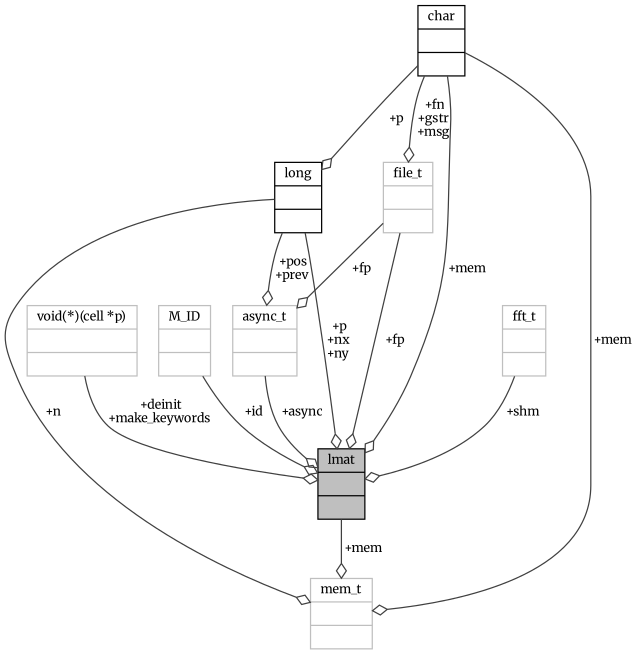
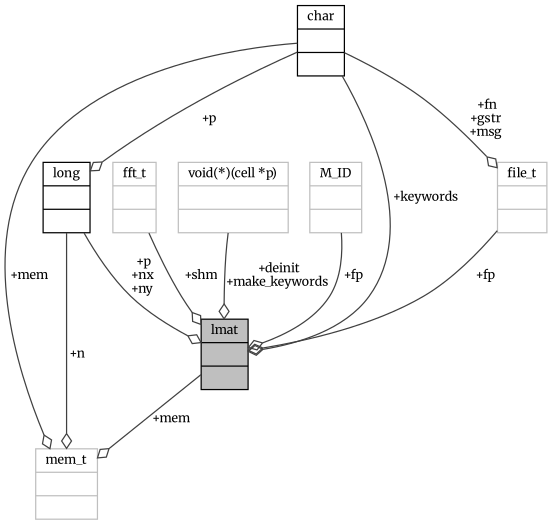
(466, 269) -> (425, 198)
(265, 341) -> none
(253, 412) -> (352, 276)
